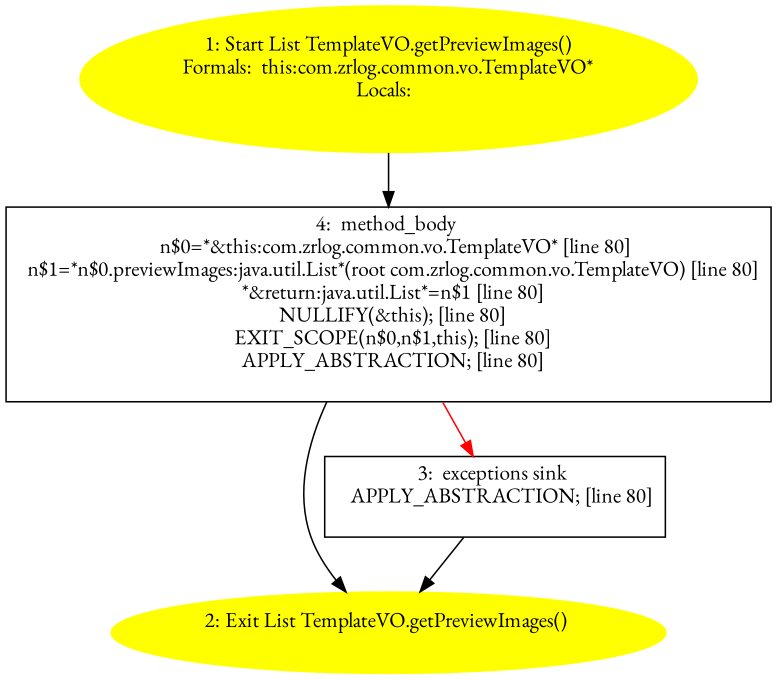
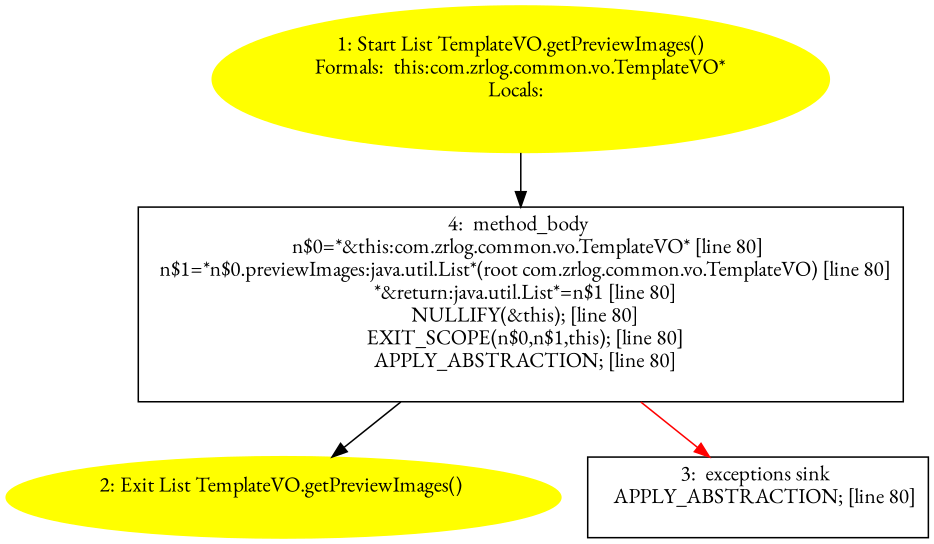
(447, 559) -> none
